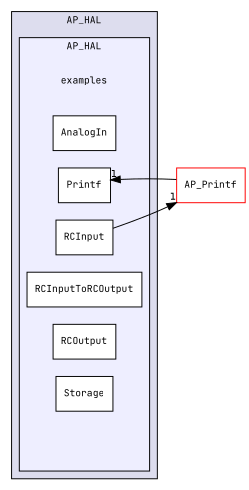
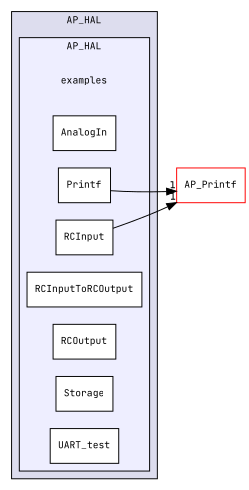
(143, 179) -> (139, 192)
none -> (84, 446)
